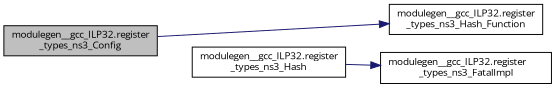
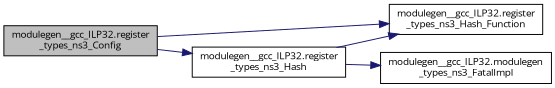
none -> (363, 42)
none -> (170, 51)
(466, 68) -> (466, 68)
